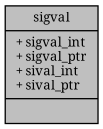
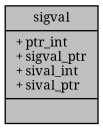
(51, 42) -> (42, 42)
